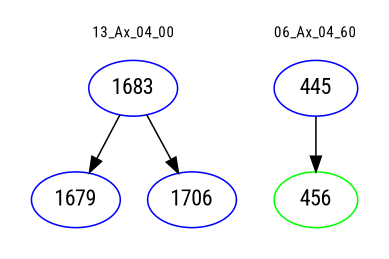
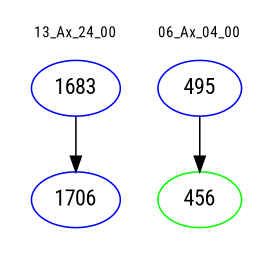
(134, 33) -> (76, 33)
(316, 33) -> (200, 33)
(316, 88) -> (200, 88)
(76, 200) -> none
